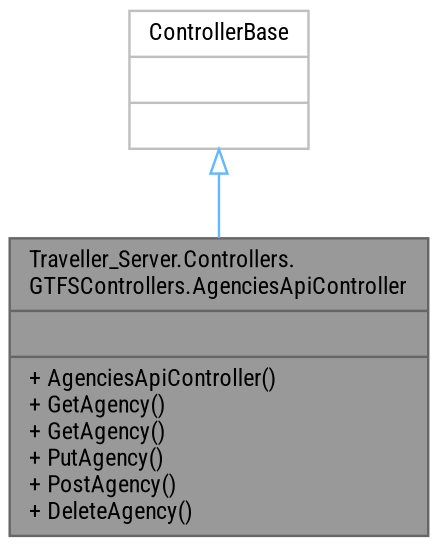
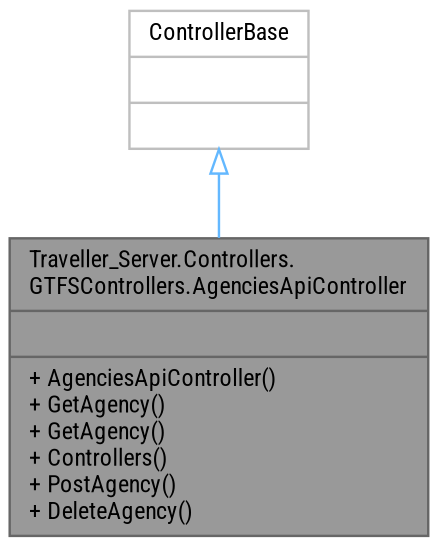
(97, 458) -> (99, 458)
